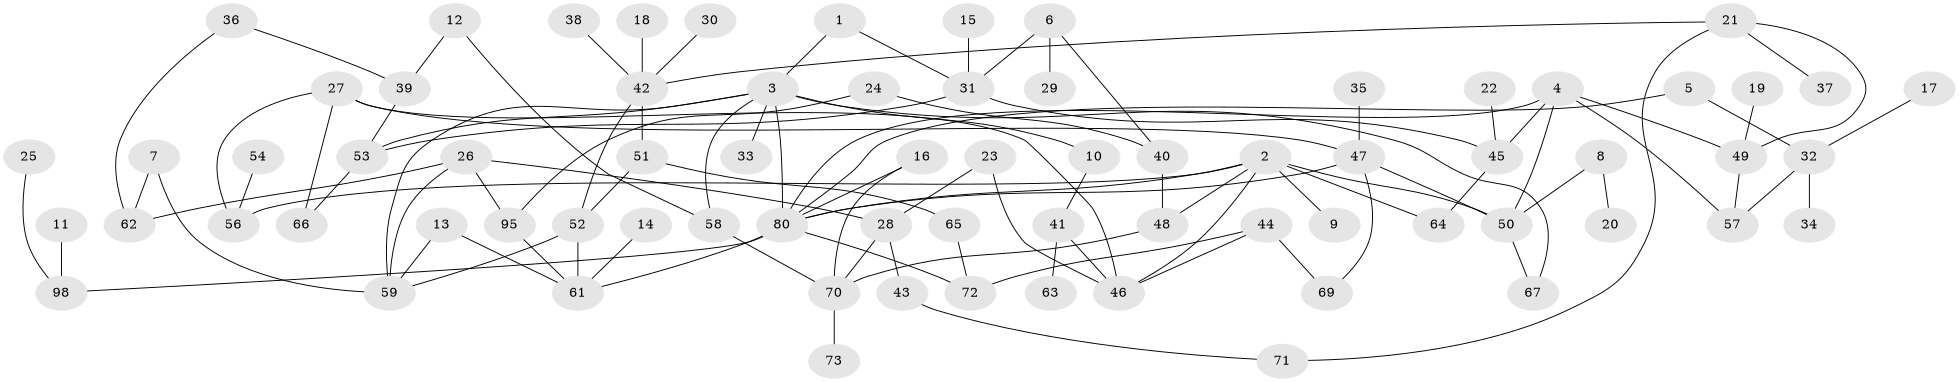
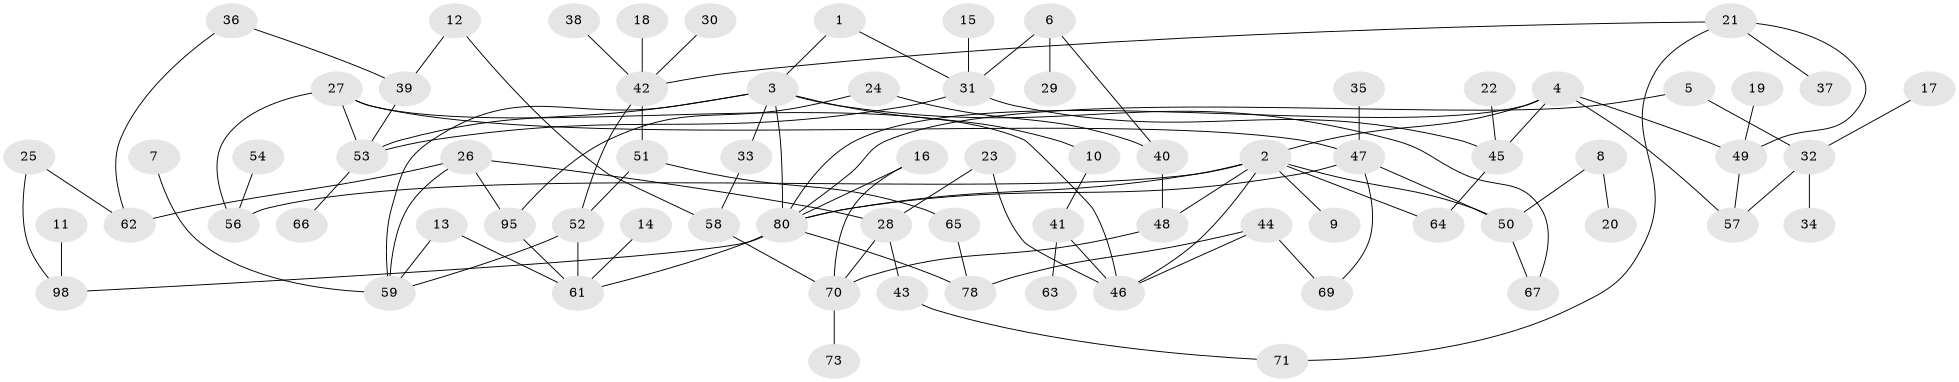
(710, 145) -> (726, 199)
(319, 157) -> (349, 123)
(1537, 158) -> (1420, 126)
(142, 191) -> (79, 191)
(970, 293) -> (970, 293)
